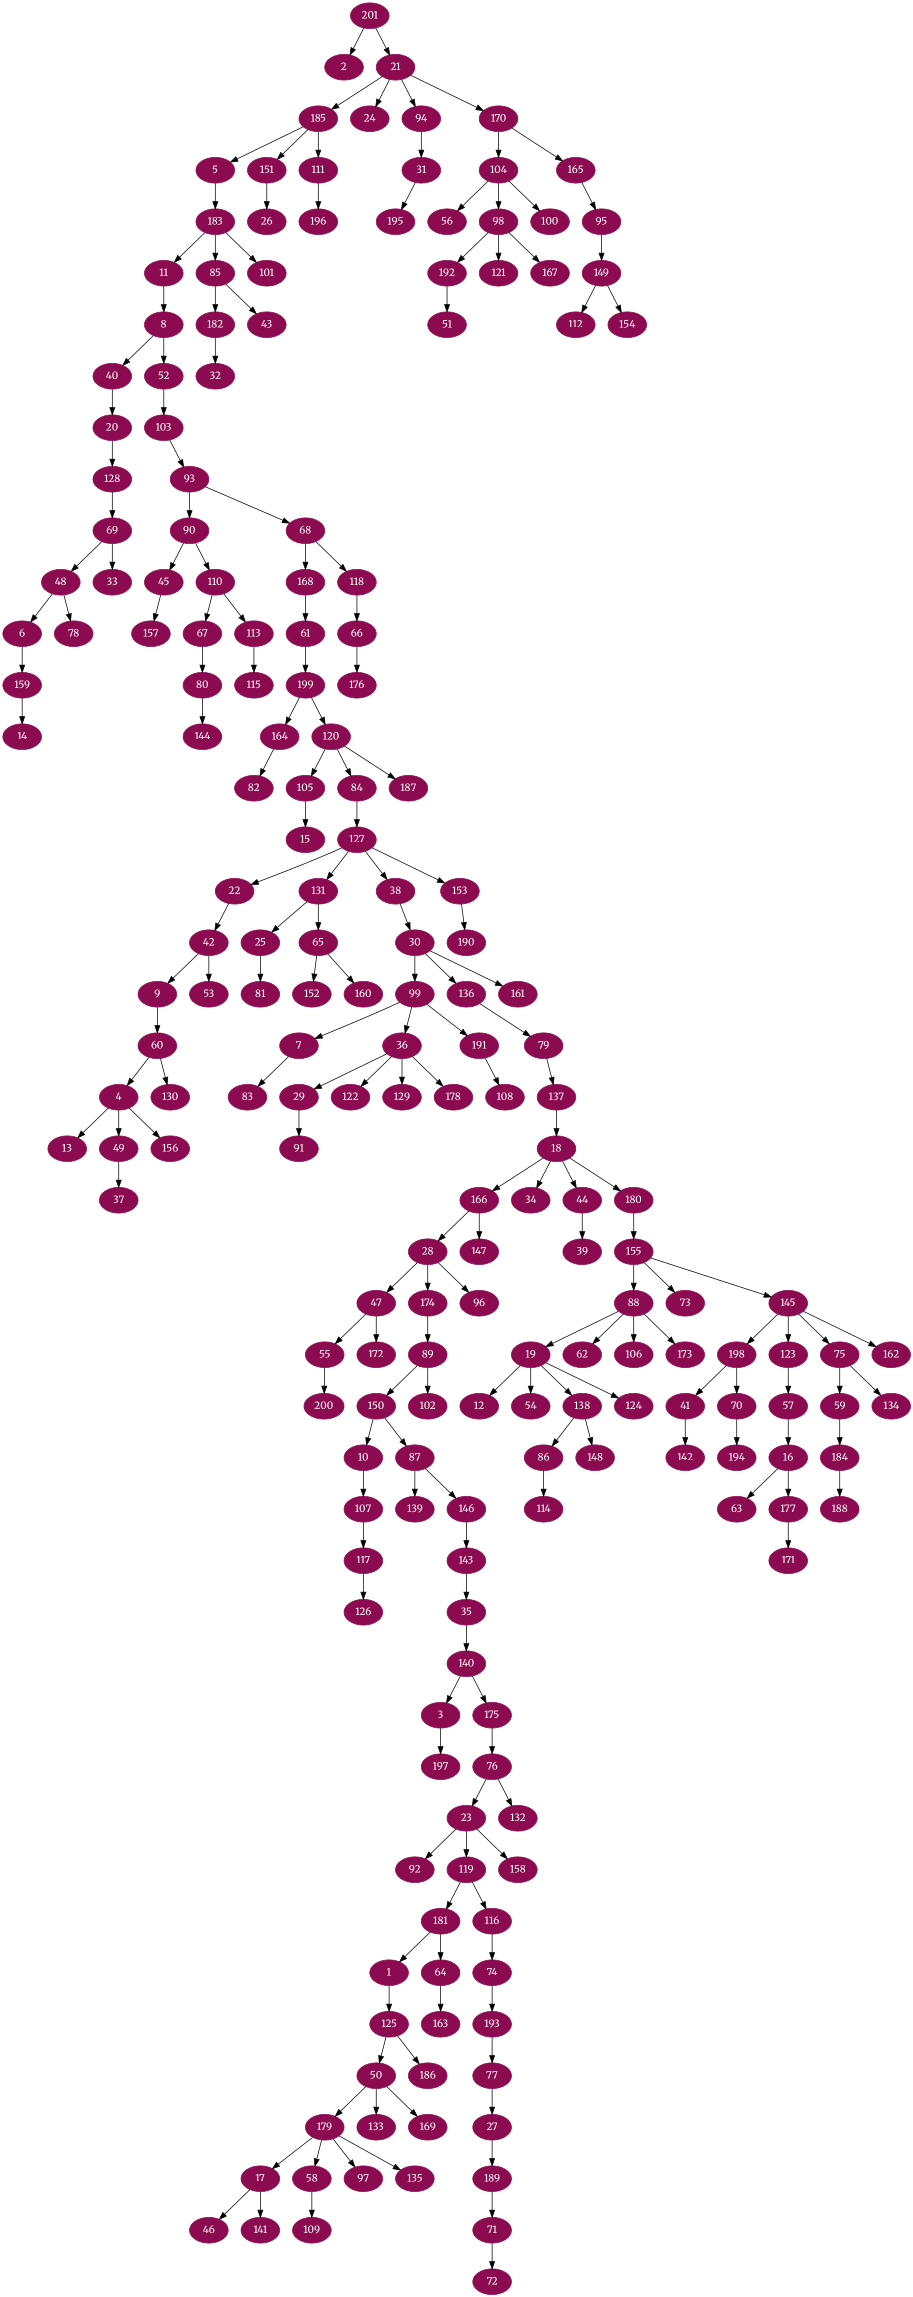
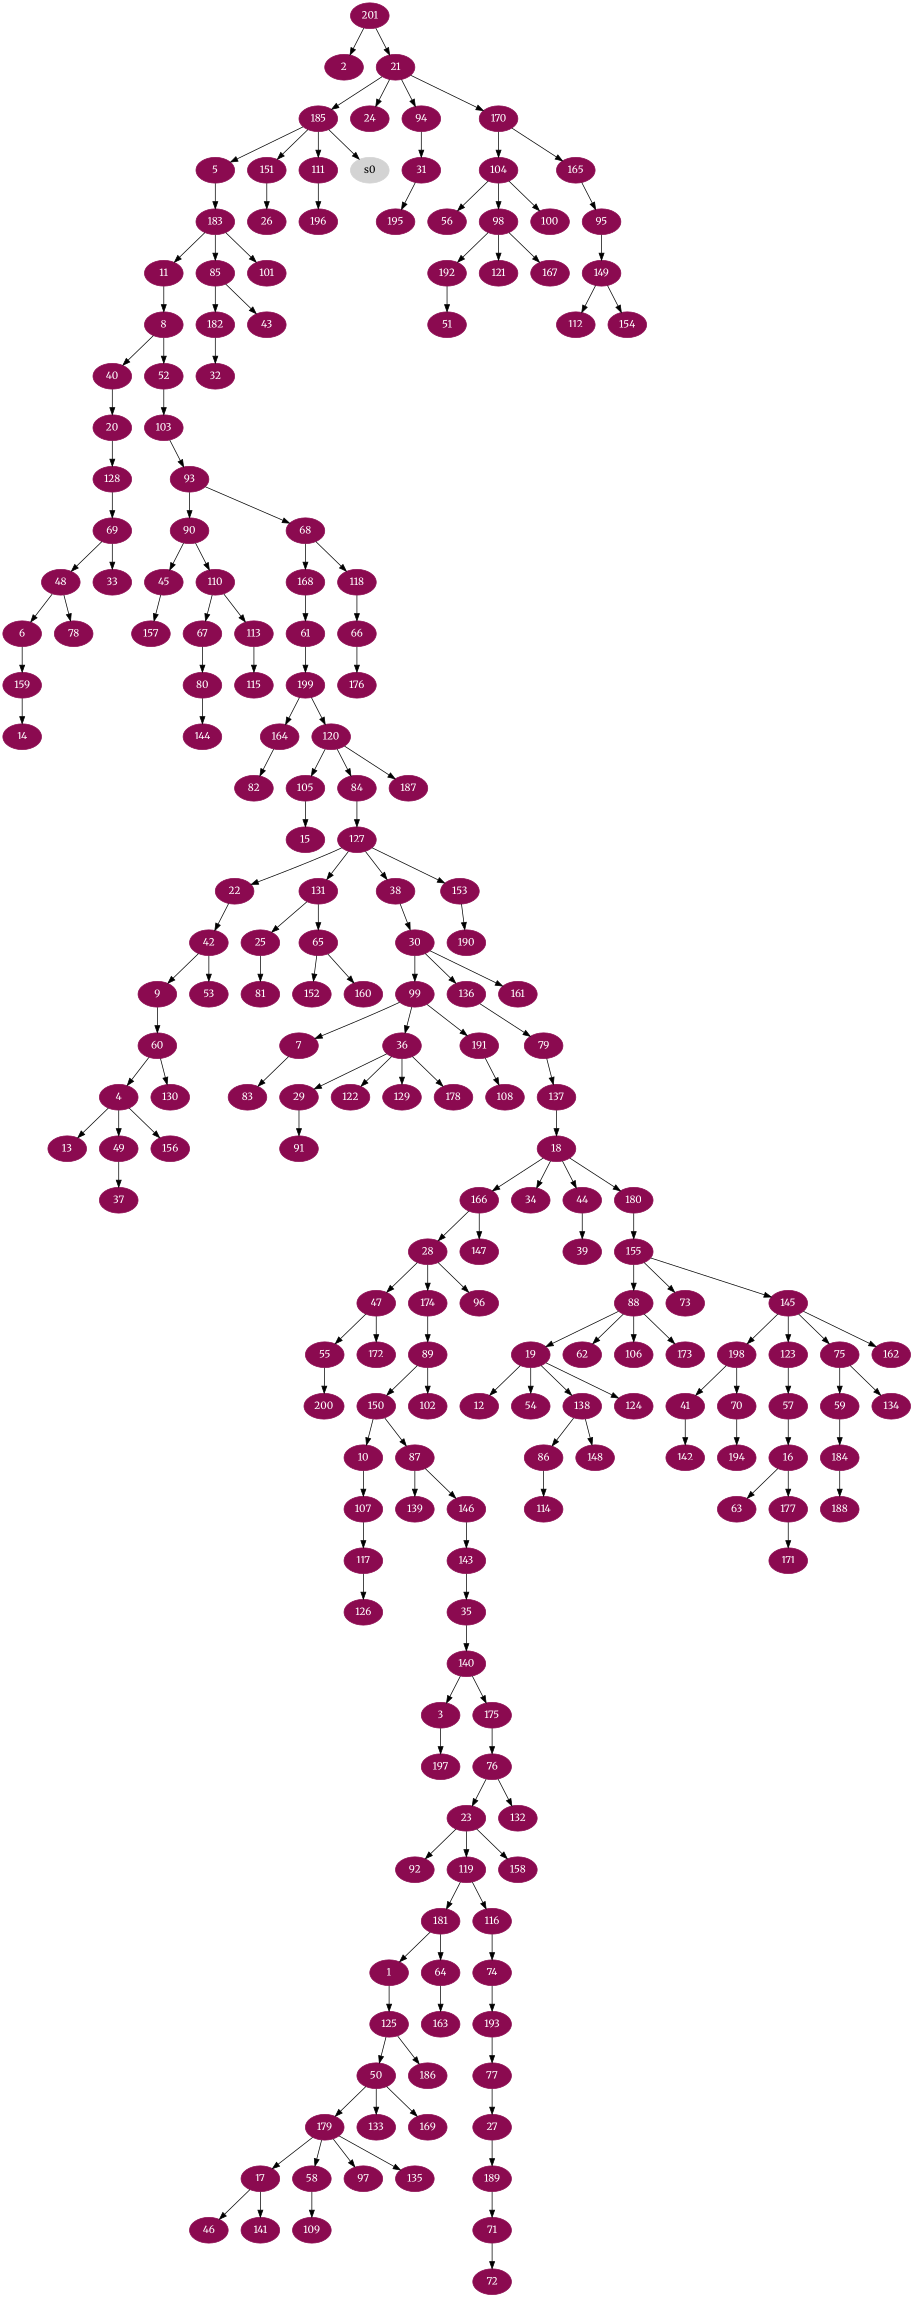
none -> (370, 170)
